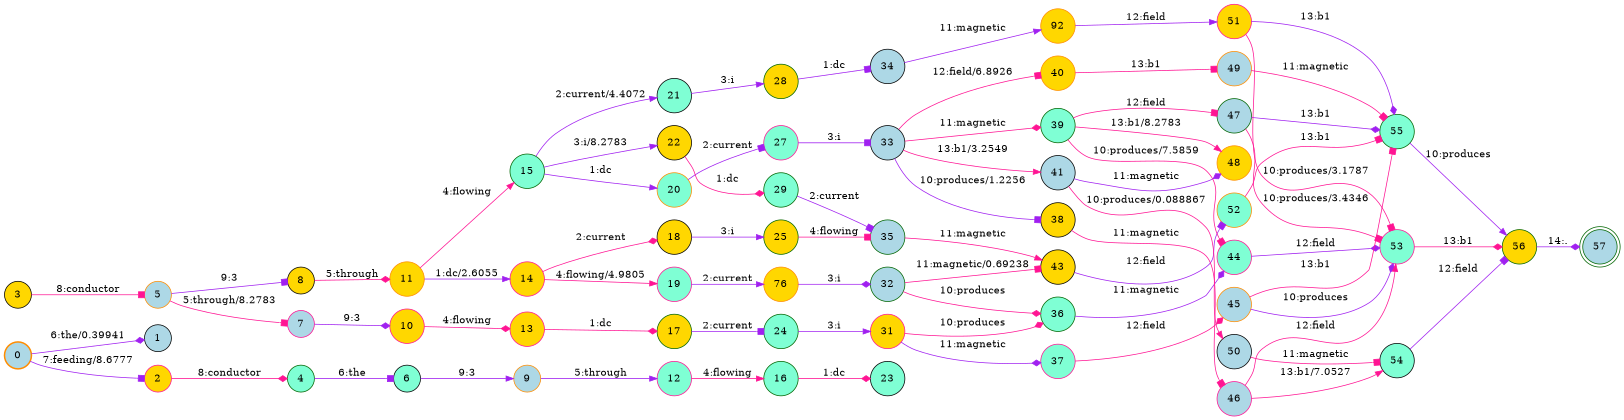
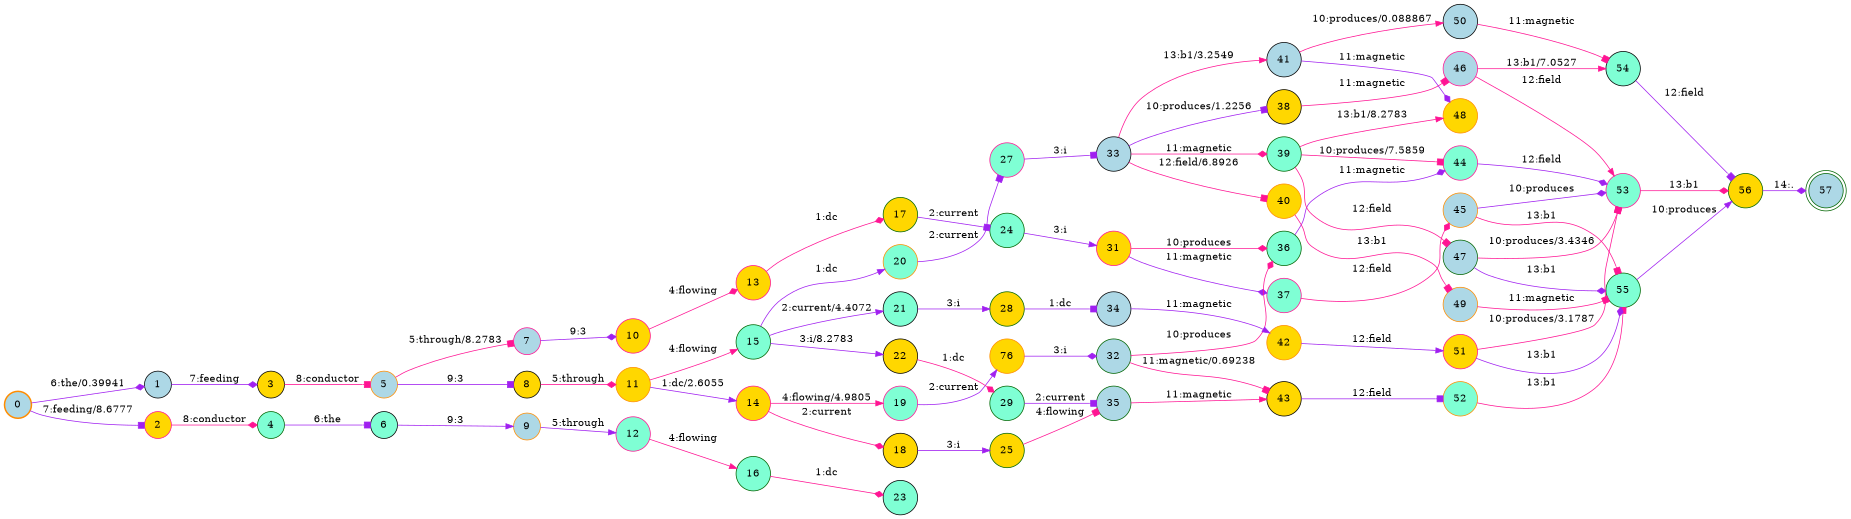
(1058, 26) -> (1284, 343)
none -> (210, 385)
